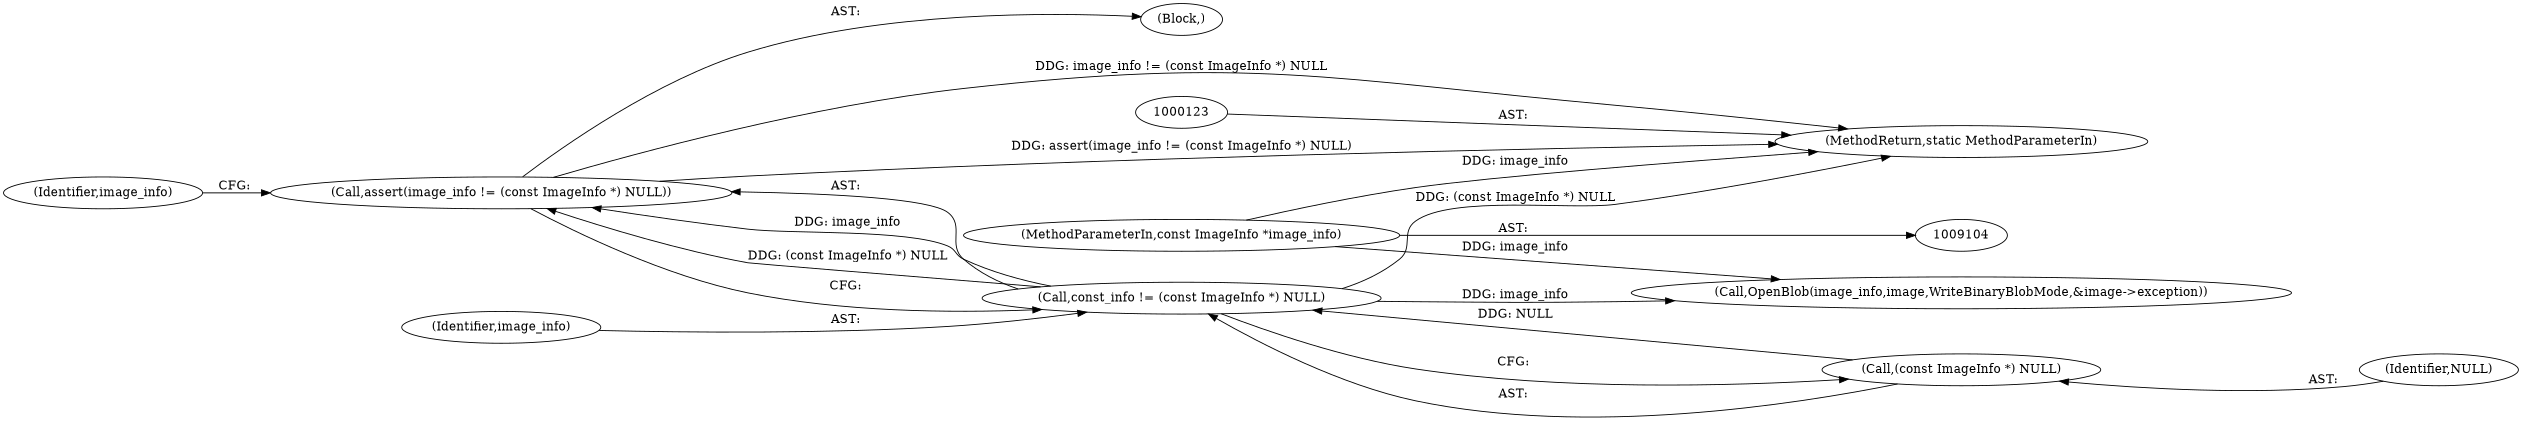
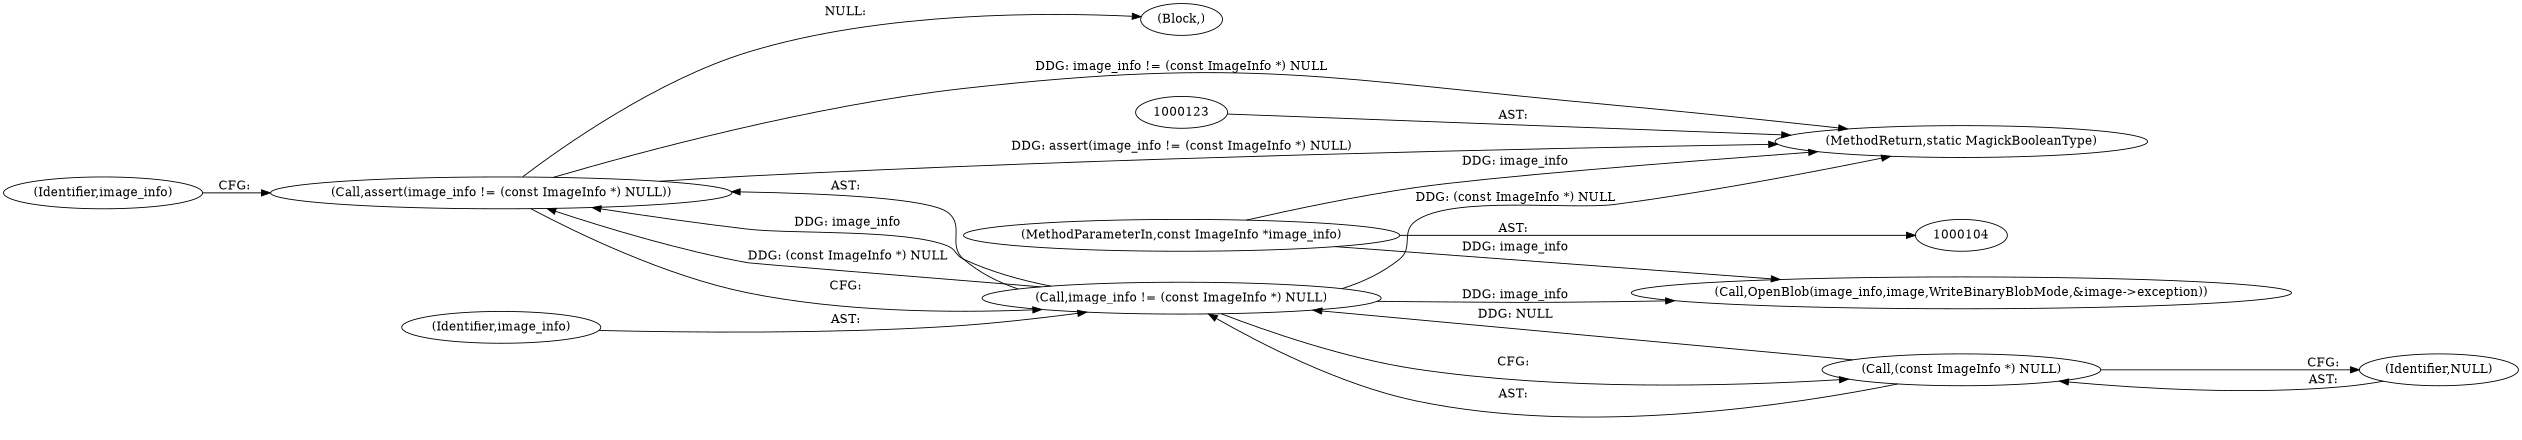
(848, 12) -> (848, 12)
(1961, 142) -> (1961, 142)
(1961, 235) -> (1961, 235)
(1182, 298) -> (1182, 298)
none -> (2225, 370)
